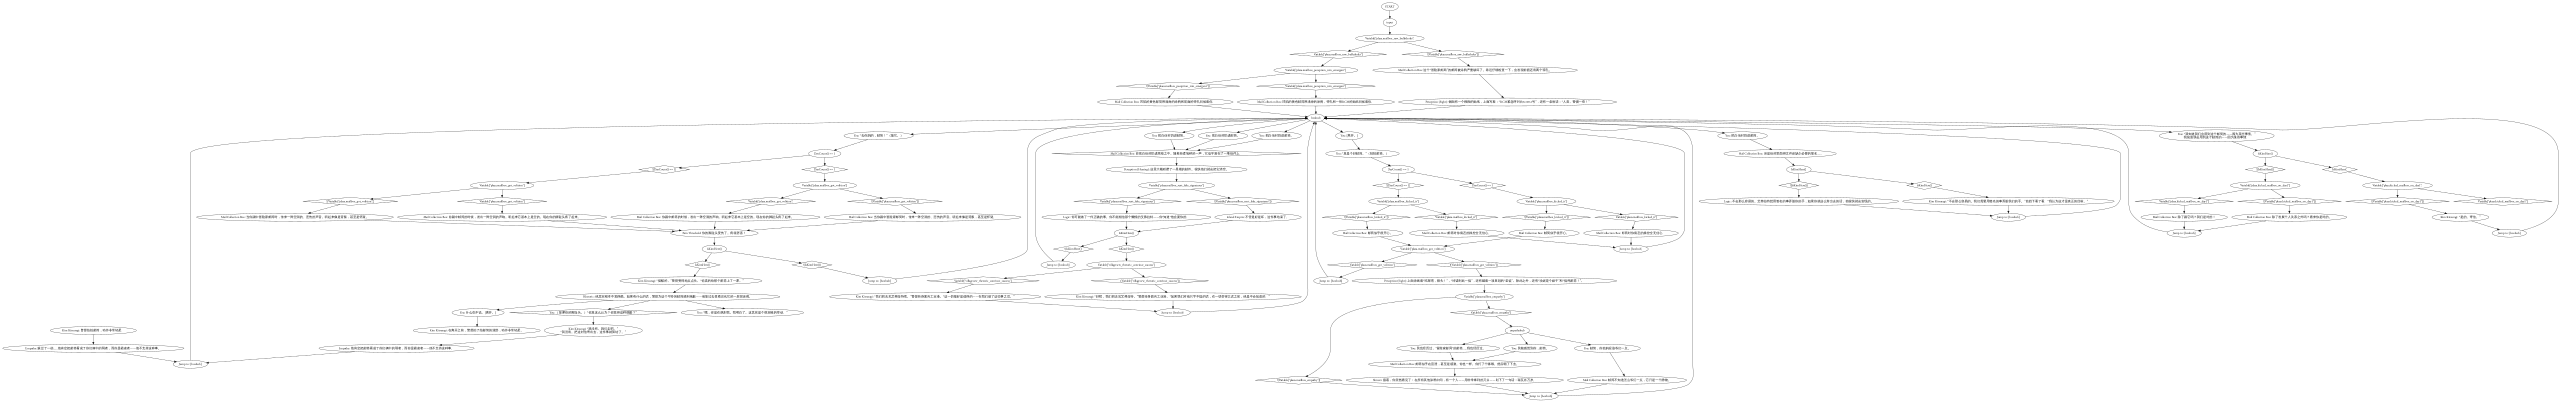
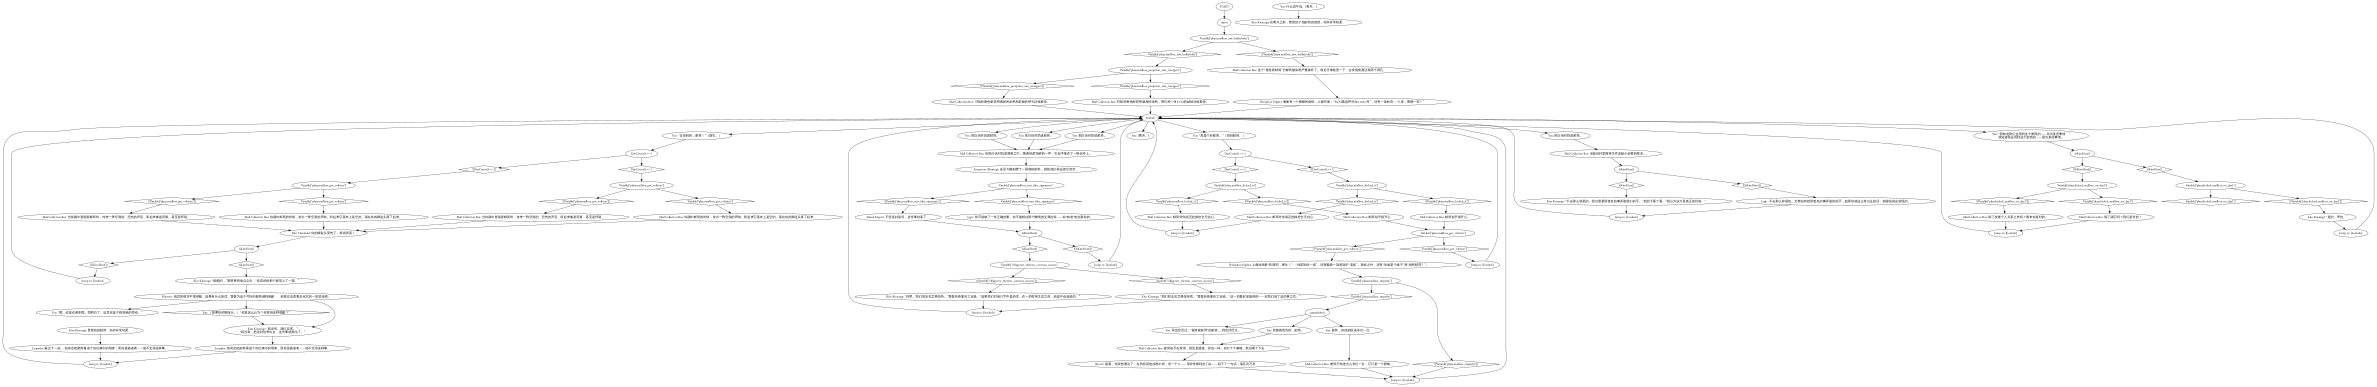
(1355, 144) -> (1181, 126)
(1177, 154) -> (1026, 154)
(556, 304) -> (334, 312)
